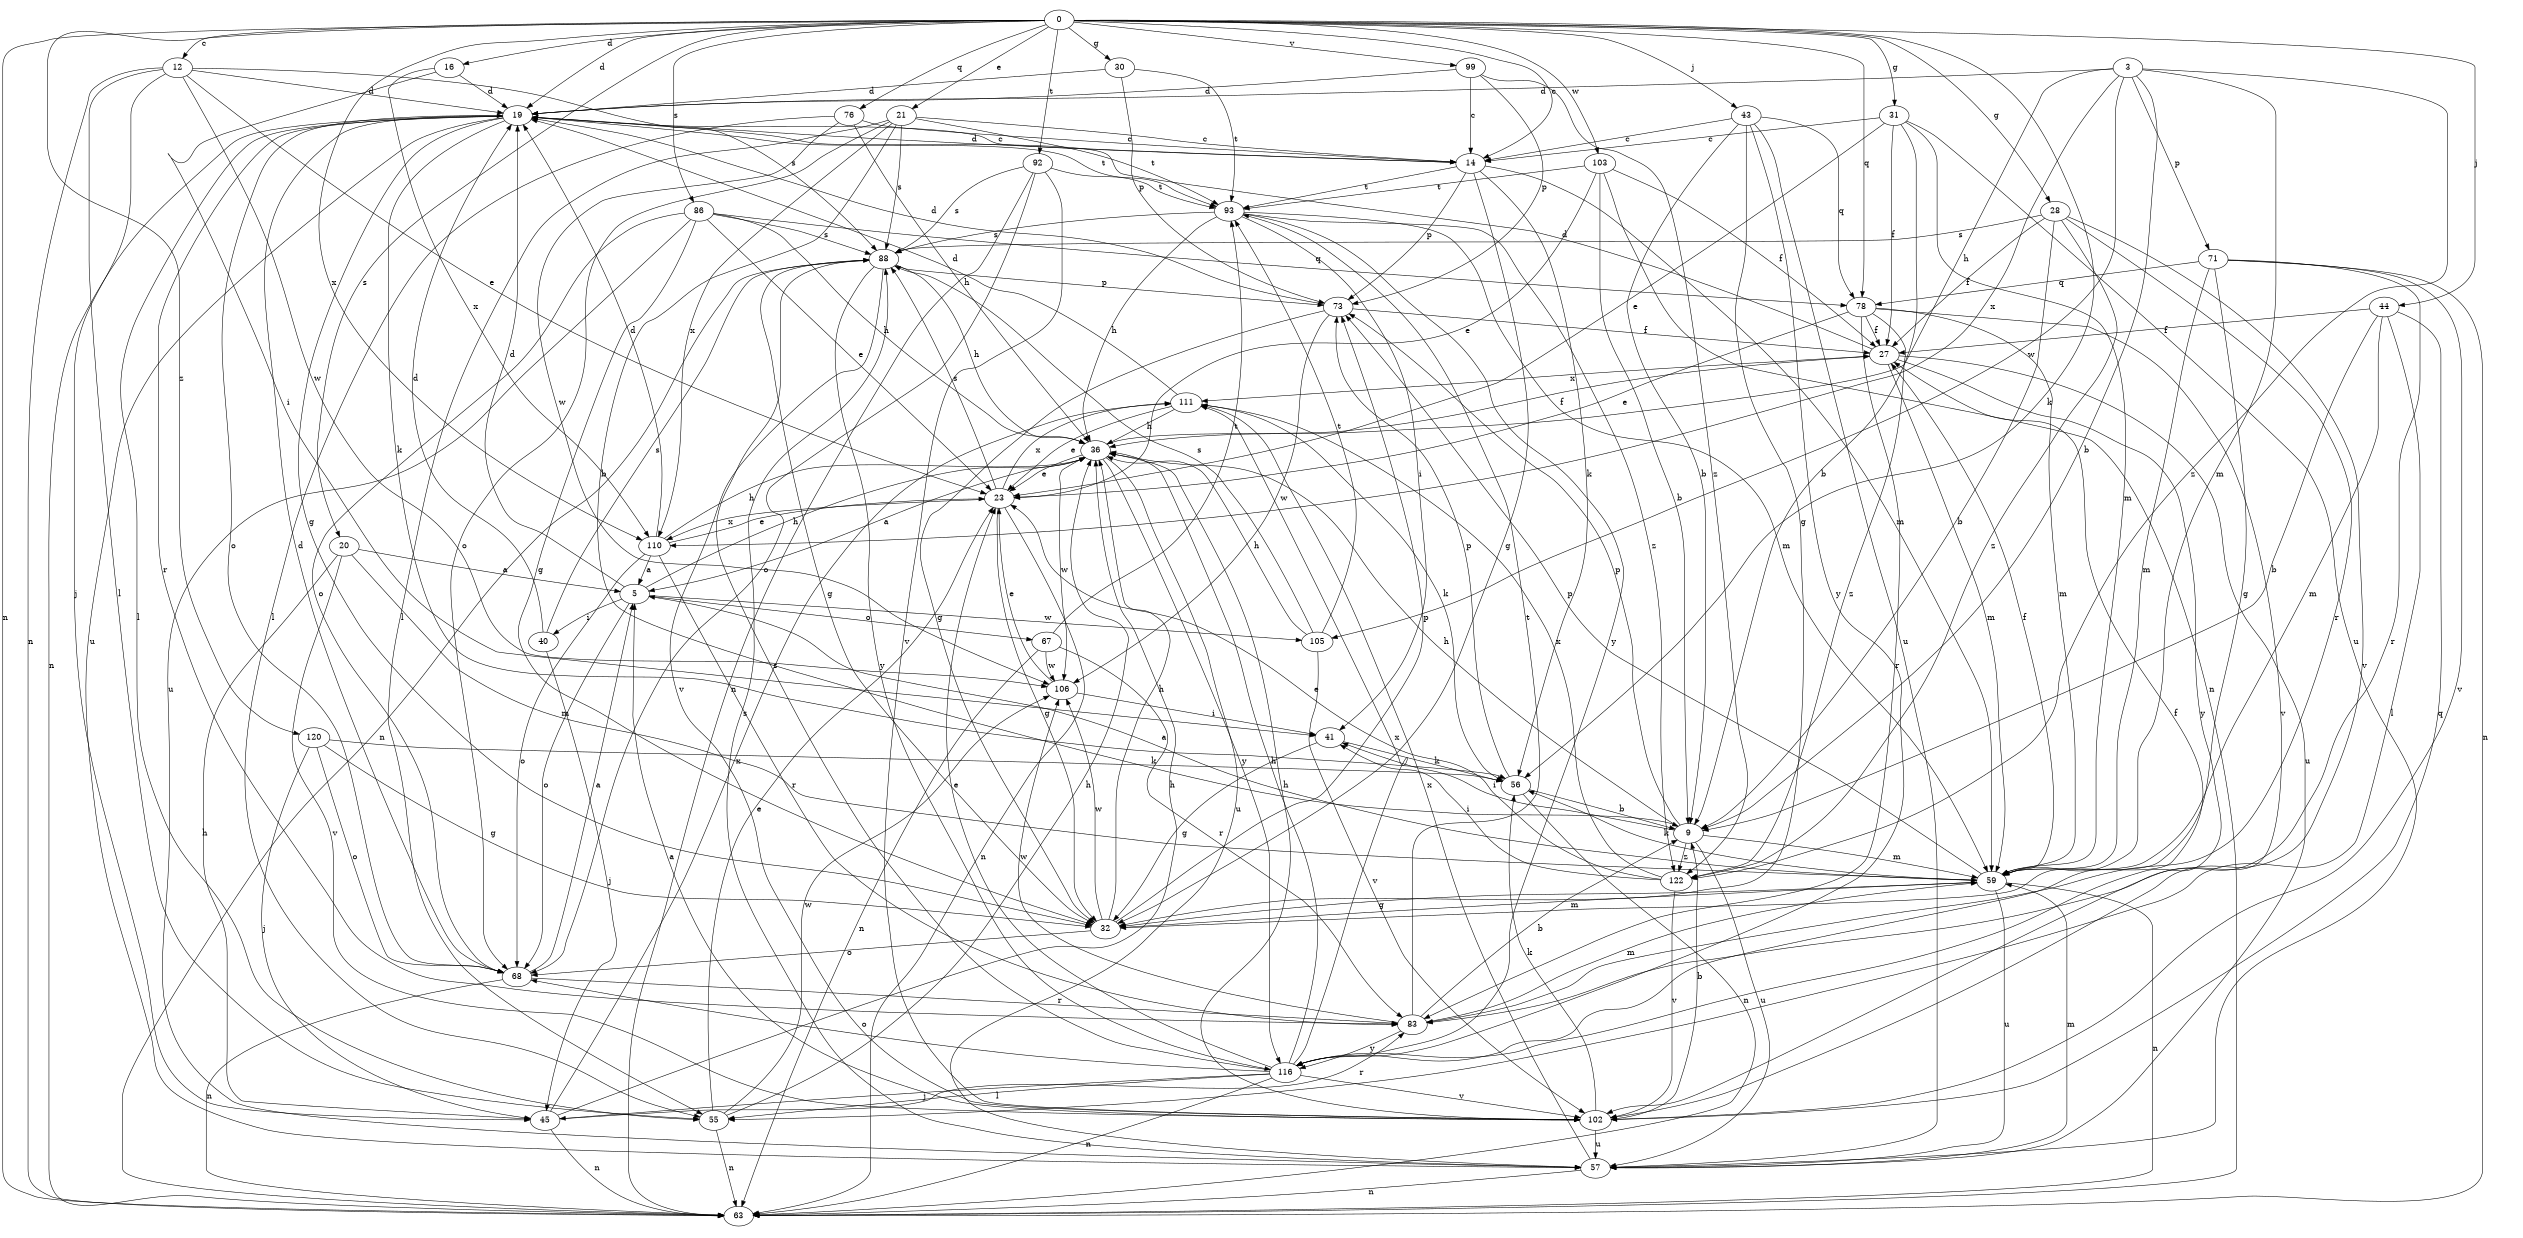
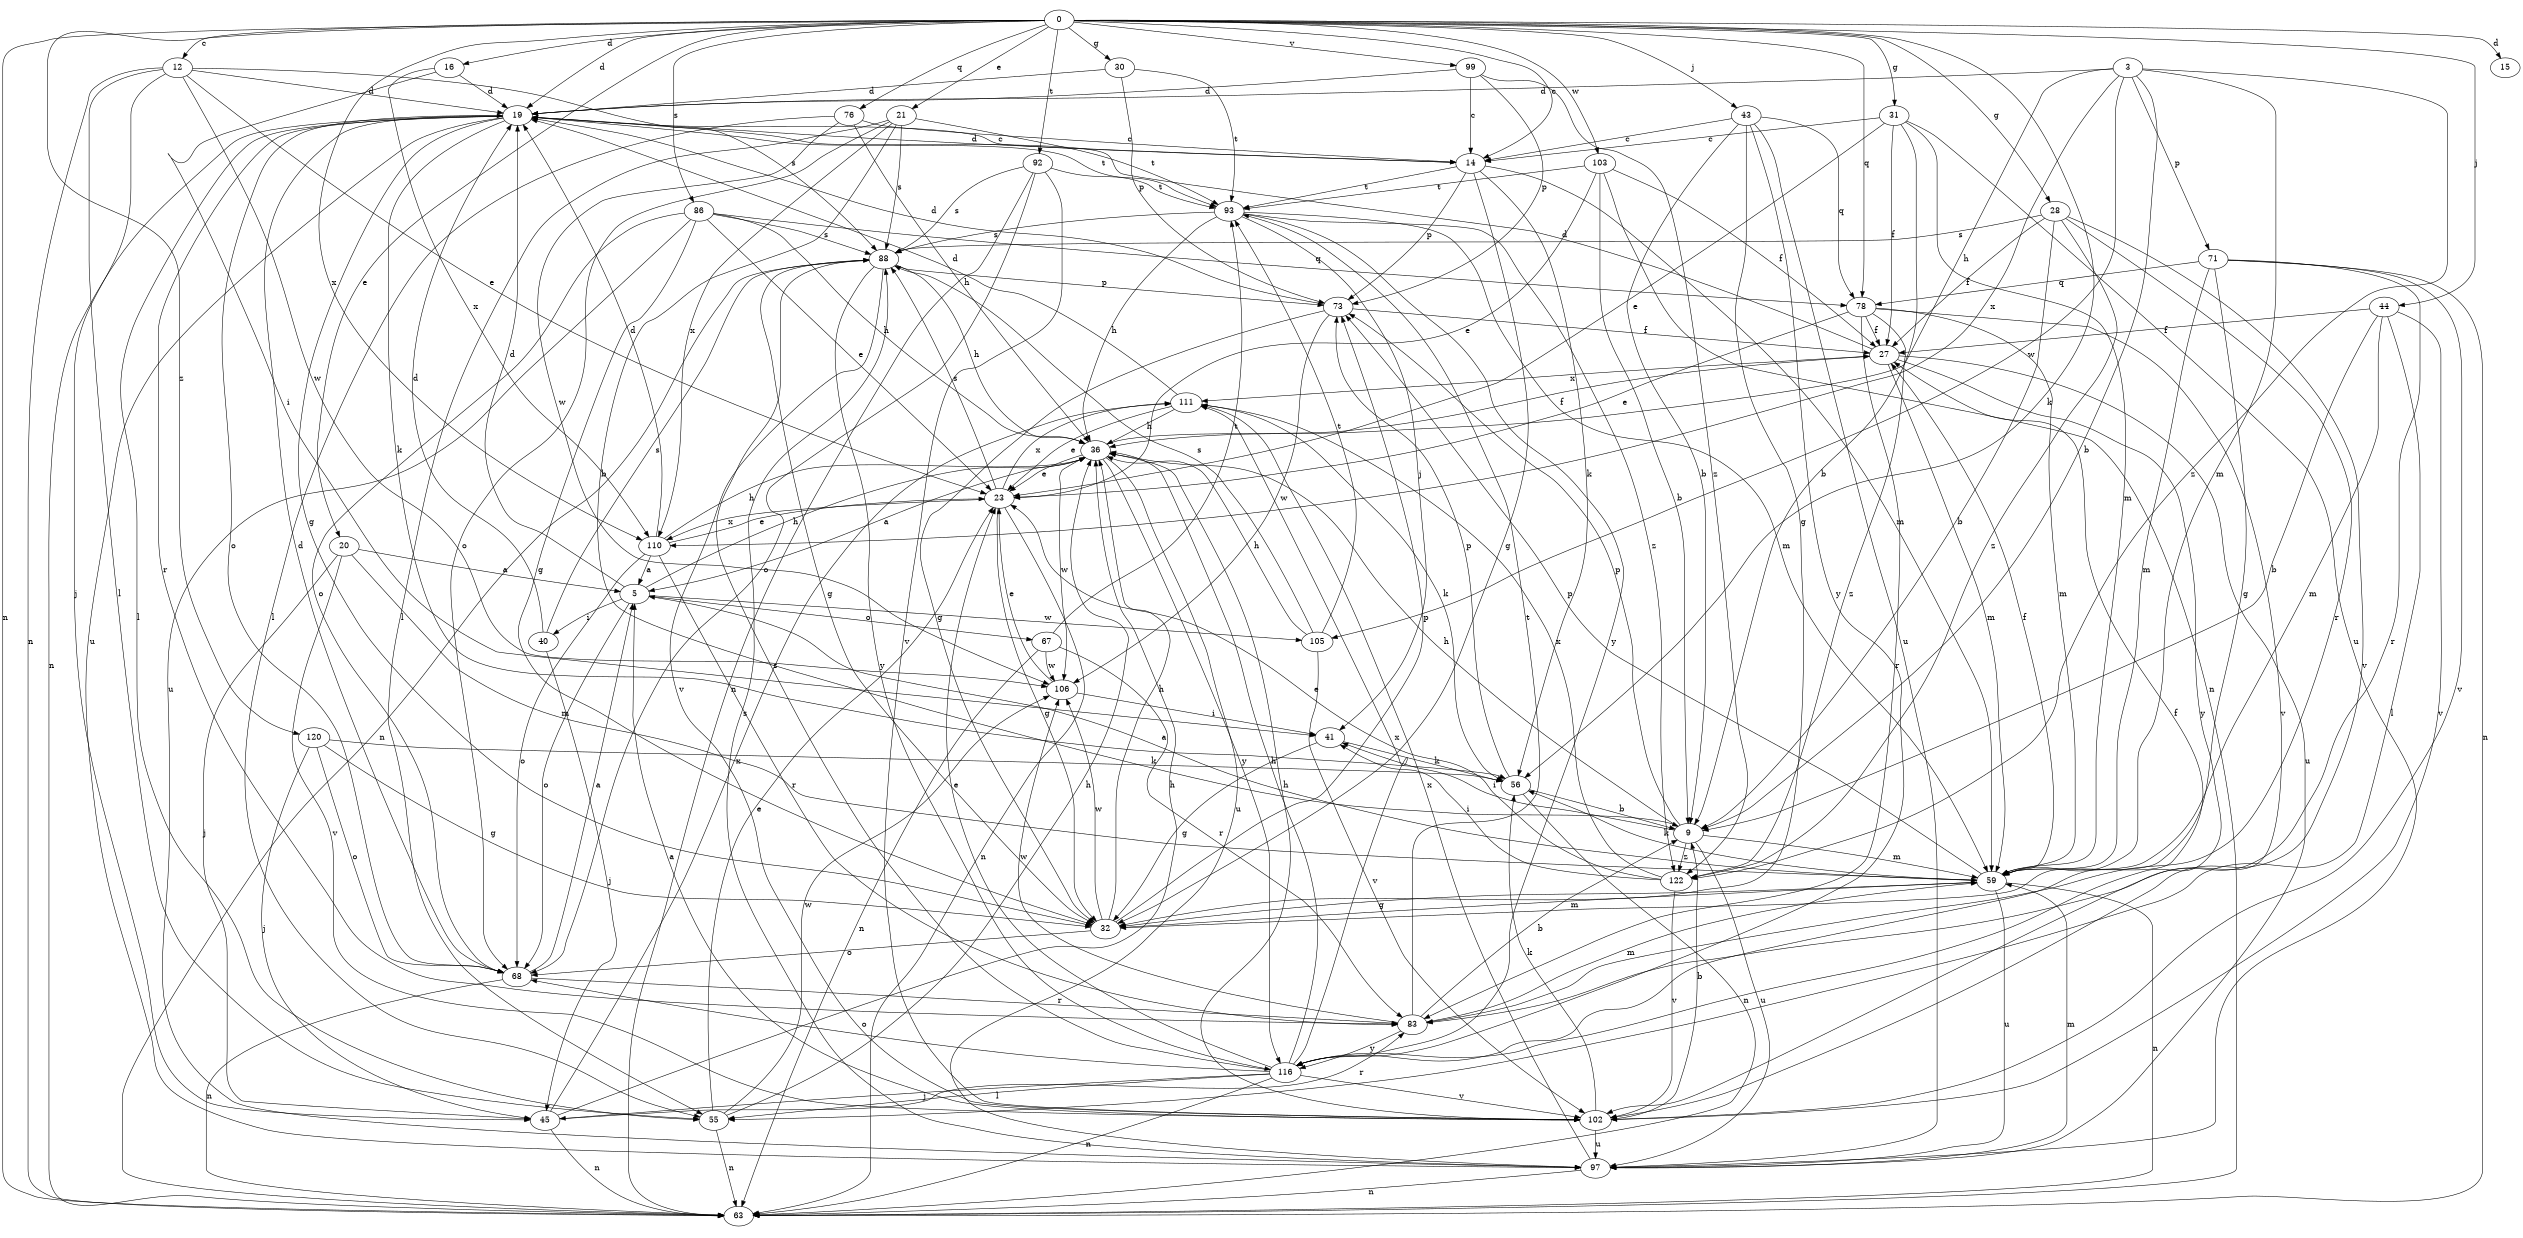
none -> (2505, 68)
(1183, 142) -> none
(365, 283) -> (365, 283)
(1420, 474) -> (1420, 474)
(2441, 714) -> (2441, 714)
(205, 833) -> (205, 833)
(1596, 1168) -> (1596, 1168)
